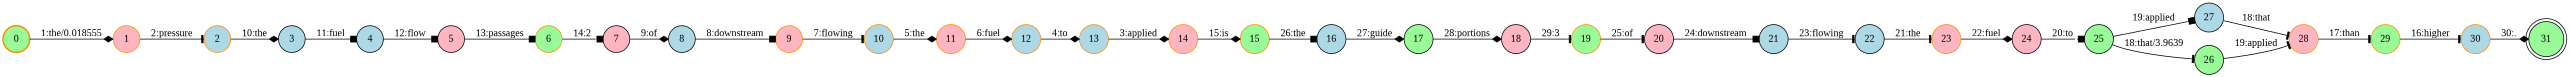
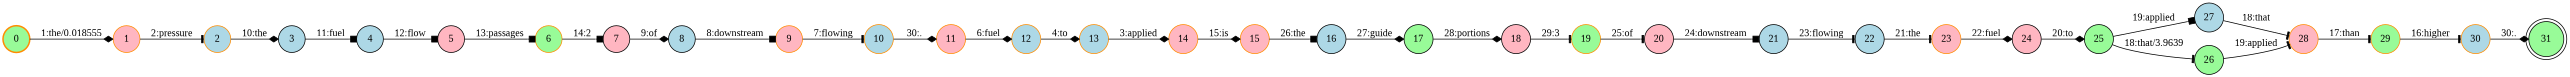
(915, 34) -> (915, 34)
(1255, 39) -> (1255, 39)
(2058, 39) -> (2058, 39)
